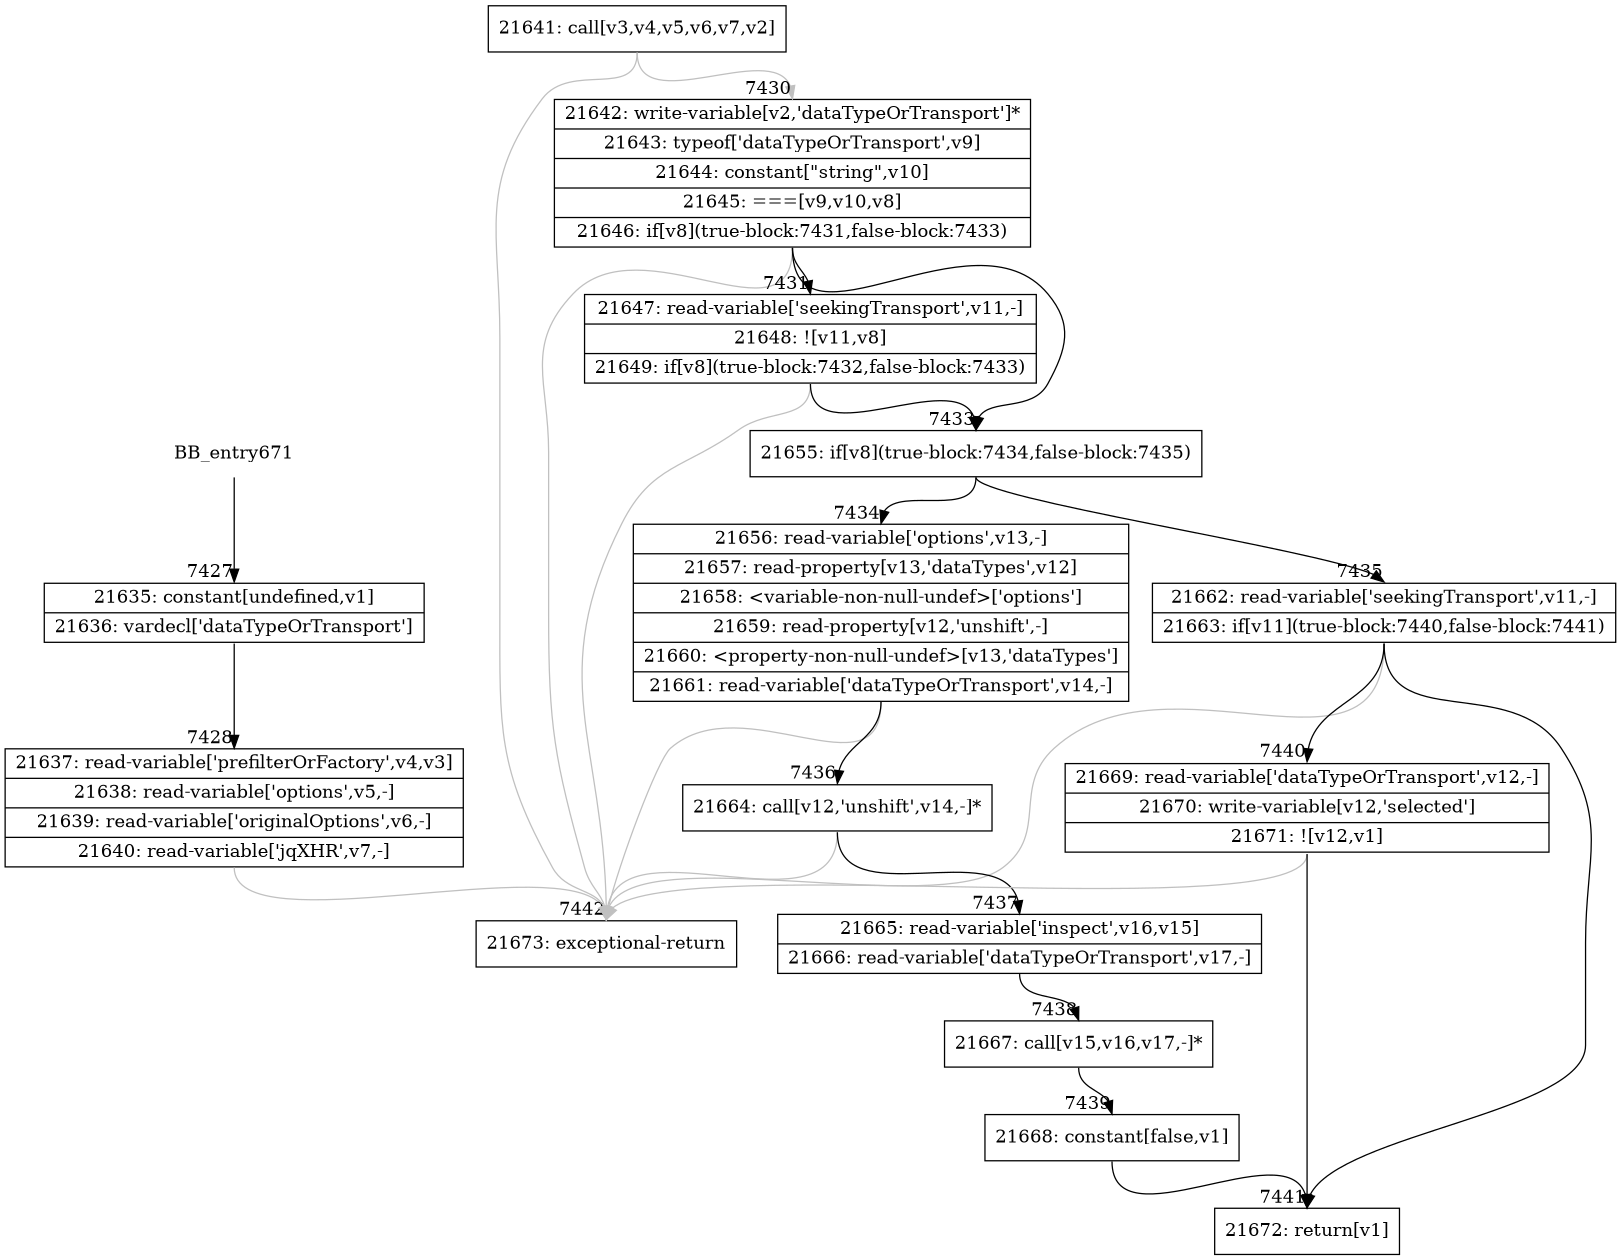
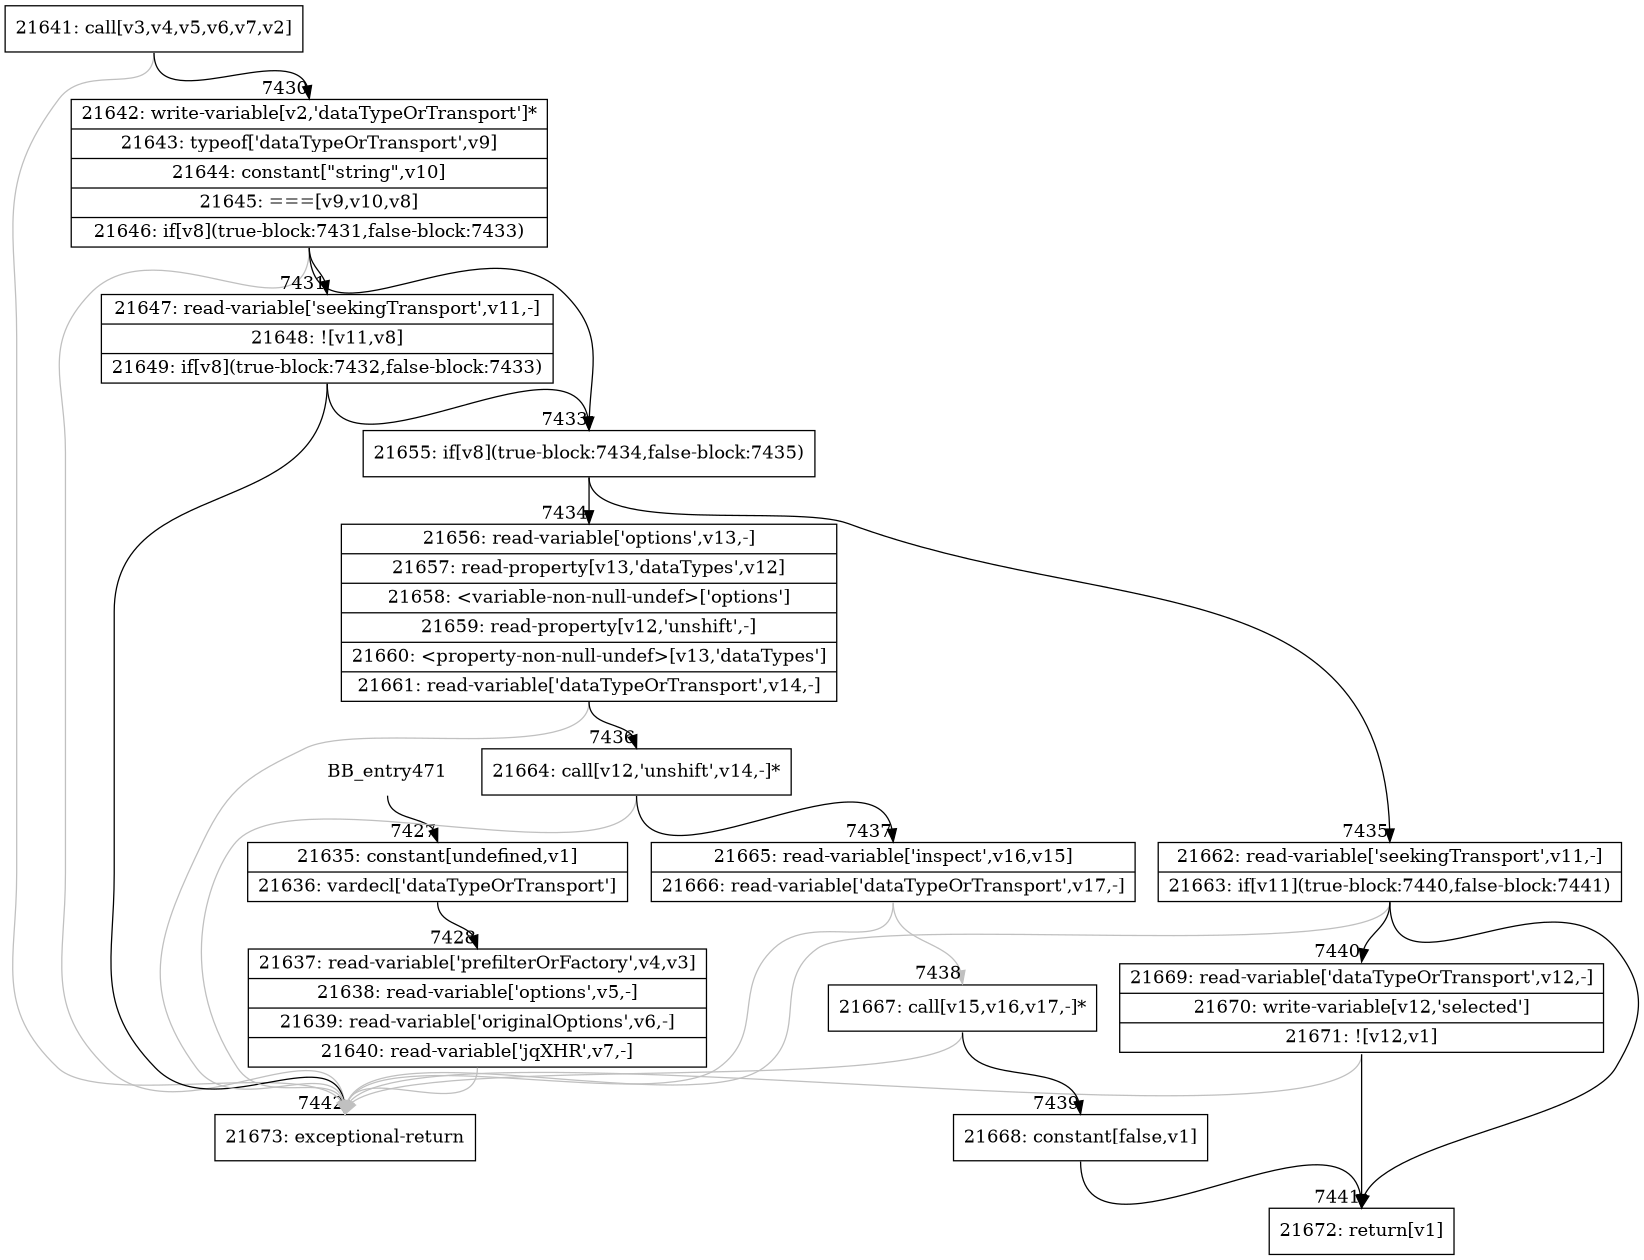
(708, 77) -> (225, 77)
(234, 454) -> (388, 772)
(595, 591) -> (114, 781)
(1043, 996) -> (929, 943)
none -> (729, 1058)
none -> (784, 1070)
